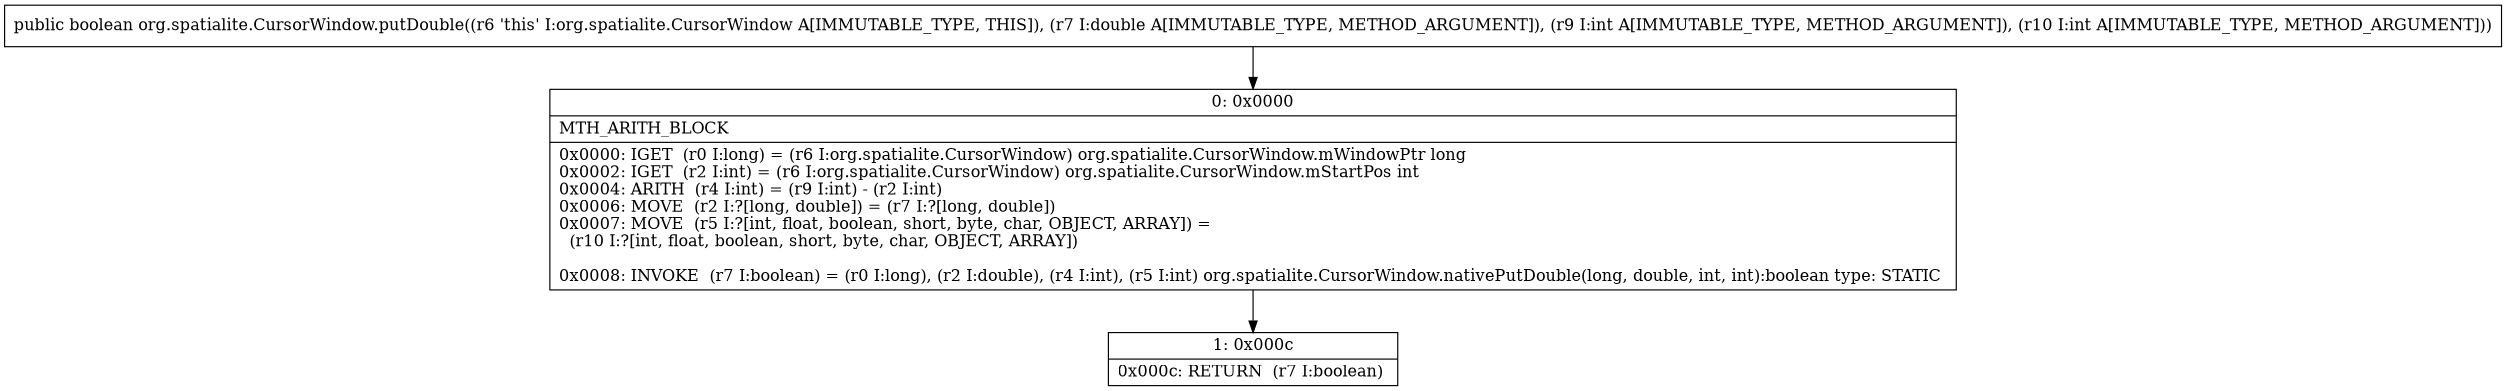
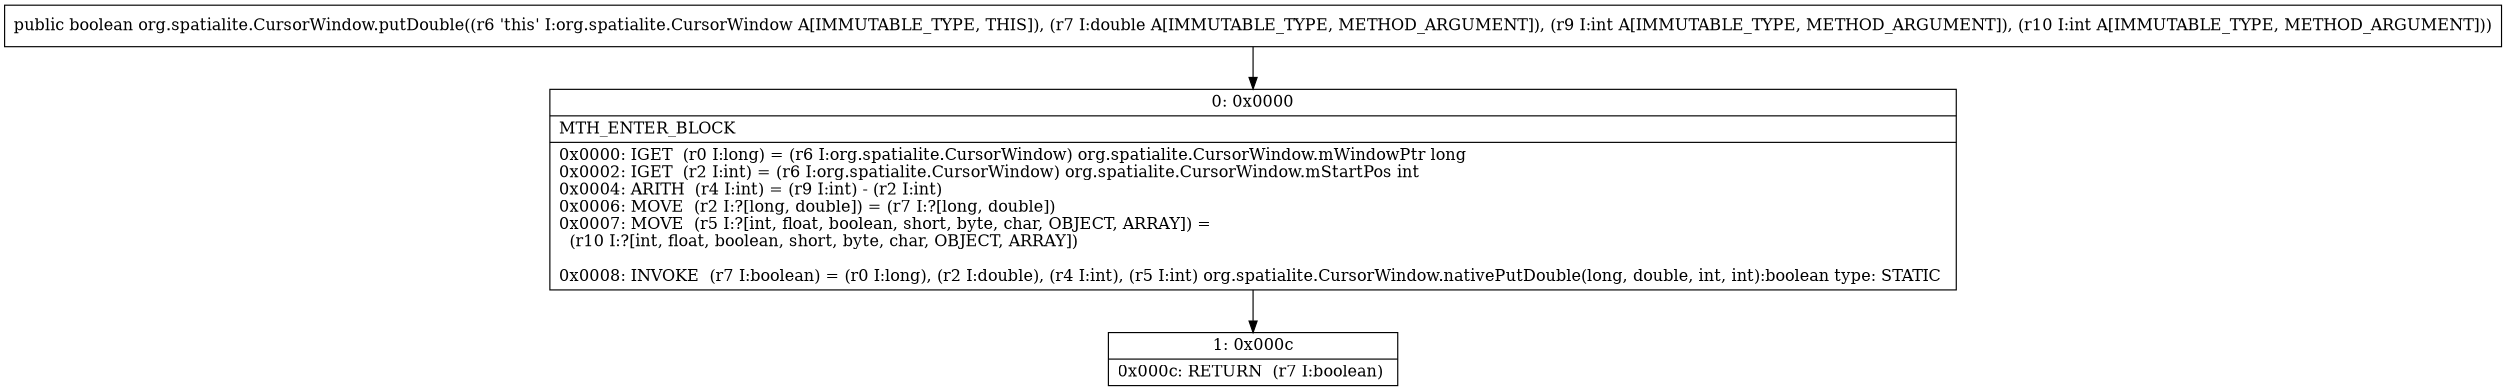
(644, 129) -> (648, 129)
